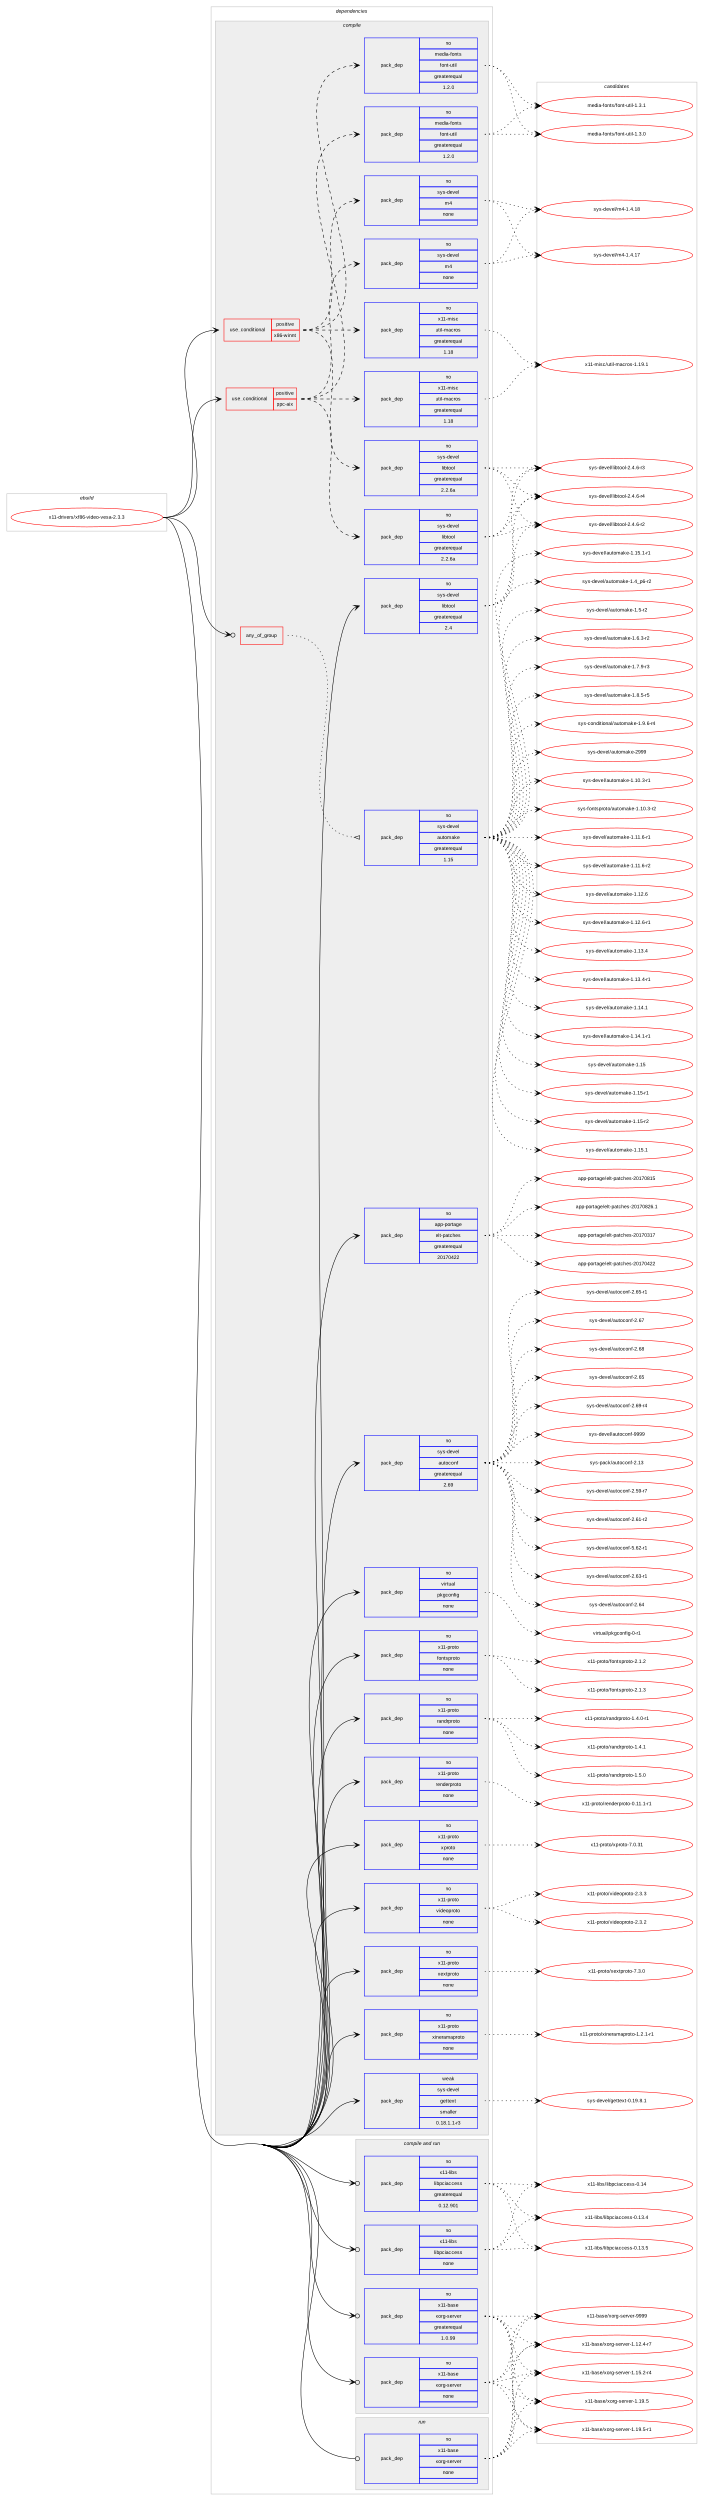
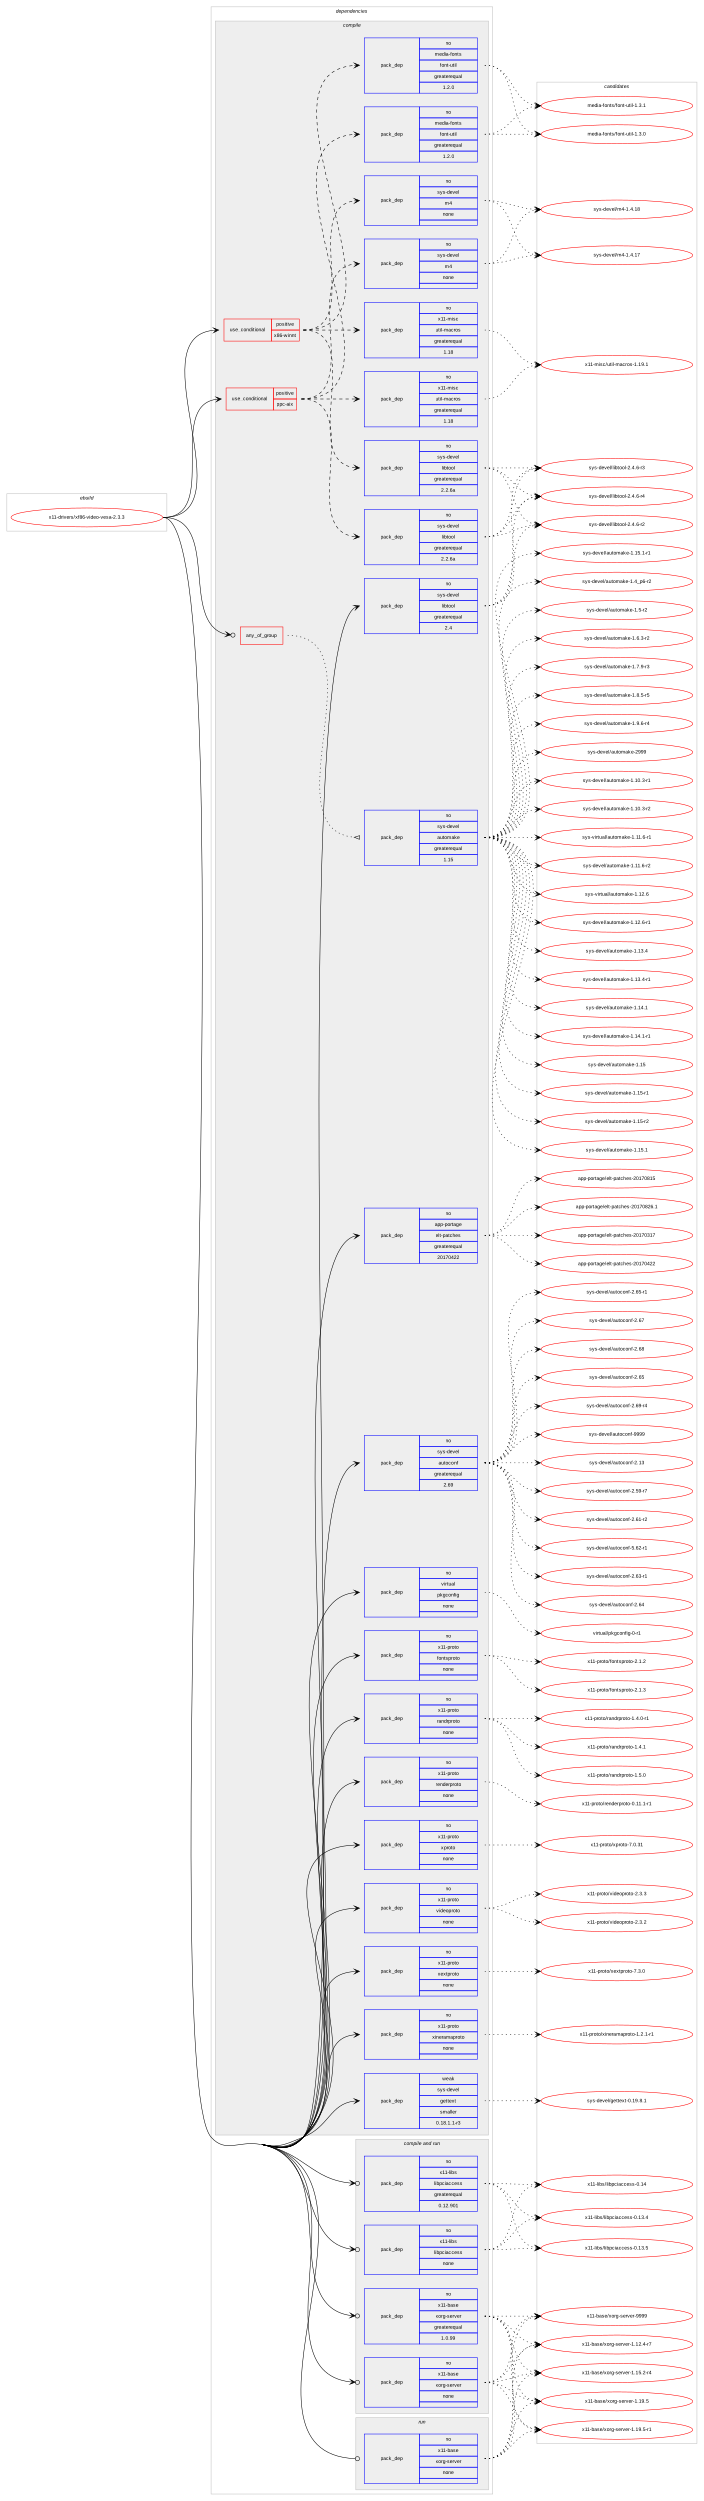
(617, 724) -> (617, 724)
(617, 809) -> (617, 809)
(617, 837) -> (617, 837)
(617, 894) -> (617, 894)
(617, 1463) -> (617, 1463)
